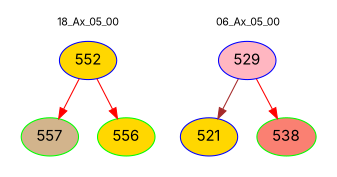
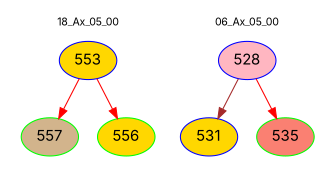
(88, 60) -> (88, 60)
(247, 60) -> (247, 60)
(209, 137) -> (209, 137)
(286, 137) -> (285, 137)
